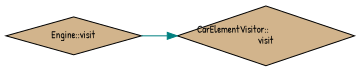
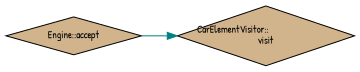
(74, 36) -> (74, 36)
